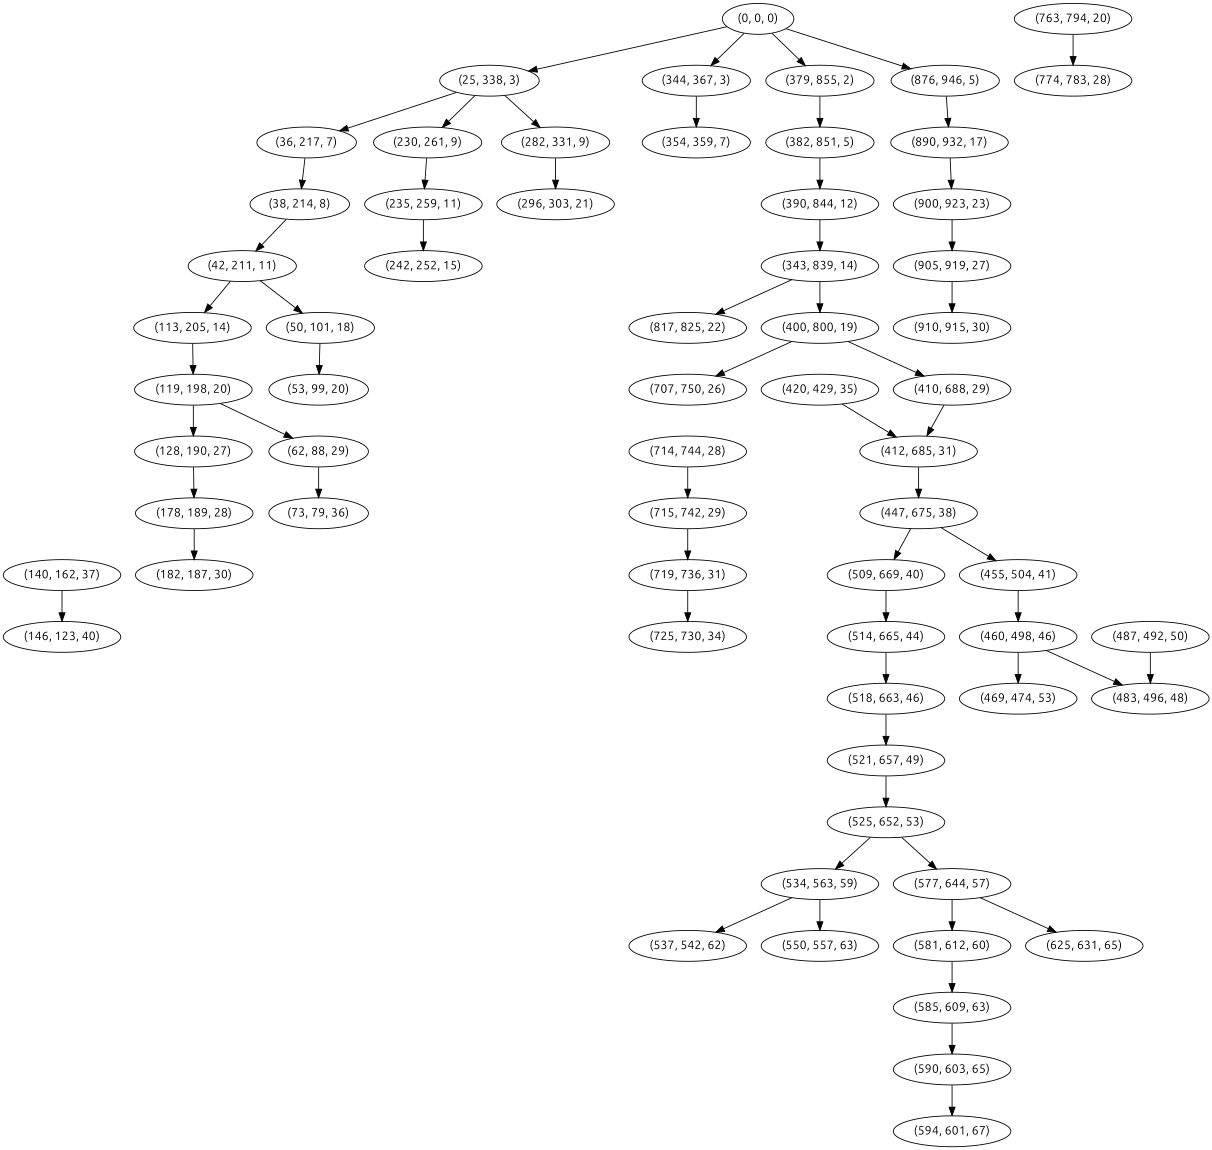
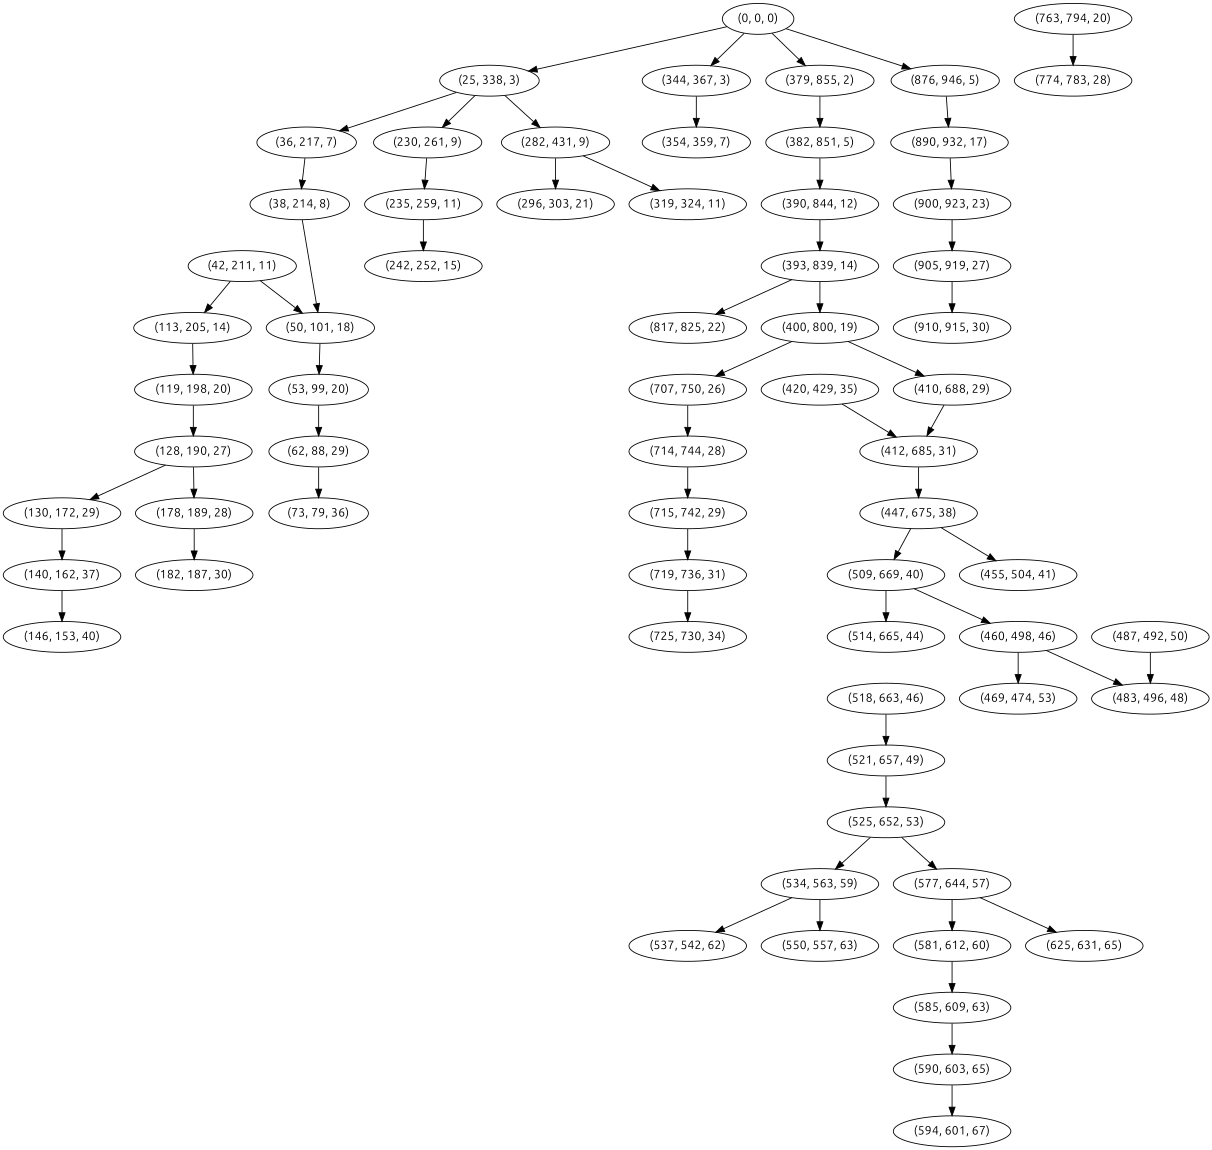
(556, 142) -> (556, 142)
none -> (688, 204)
(274, 232) -> (309, 262)
(820, 266) -> (820, 266)
none -> (688, 416)
(253, 419) -> (319, 416)
none -> (62, 513)
(1018, 602) -> (948, 604)
(62, 637) -> (62, 637)
(886, 664) -> none
